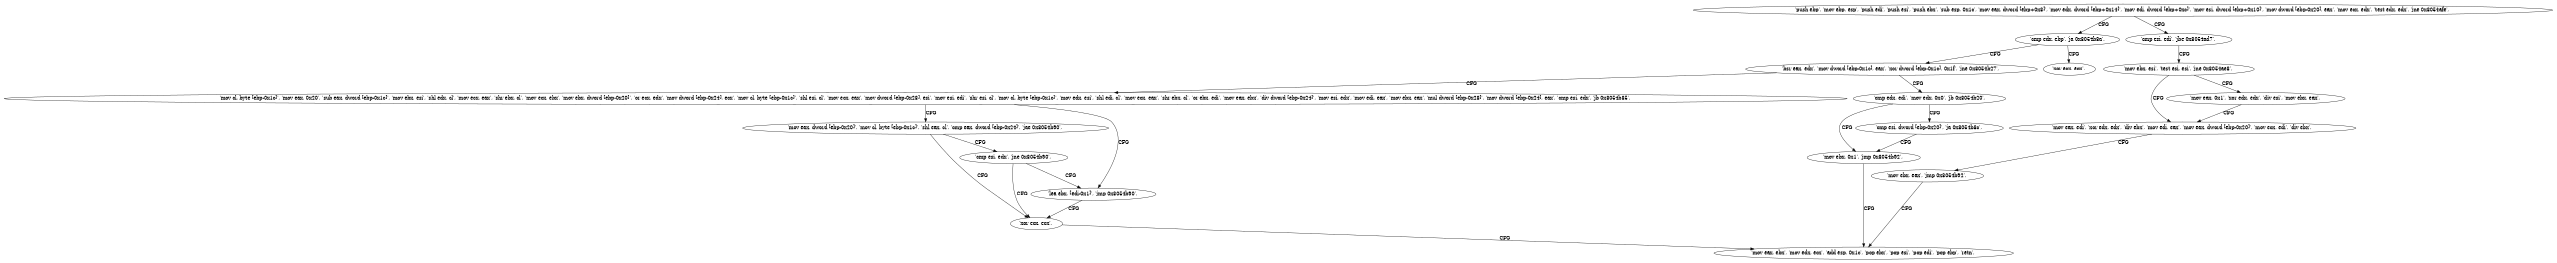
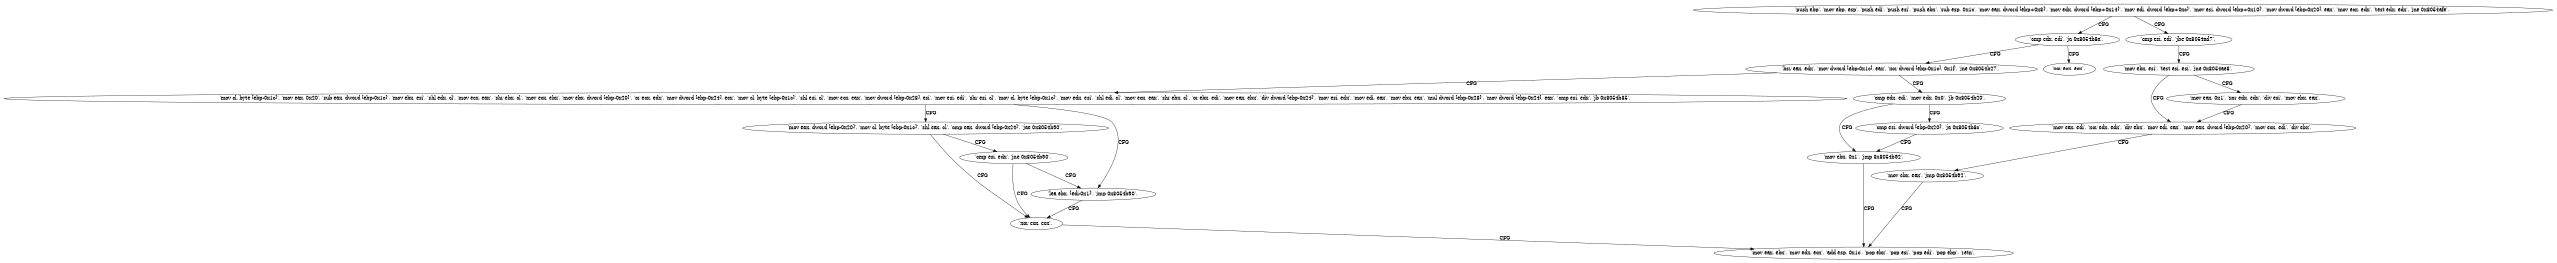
(2067, 40) -> (2067, 40)
(1864, 158) -> (1864, 158)
